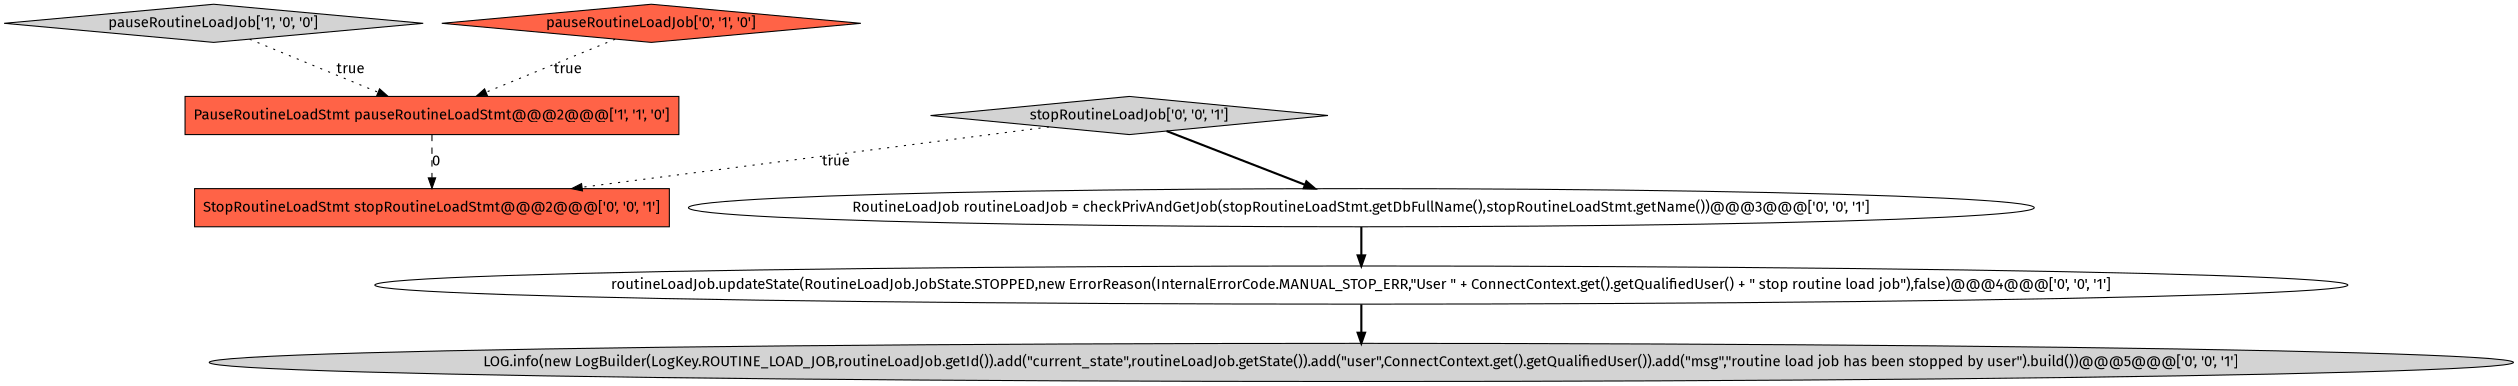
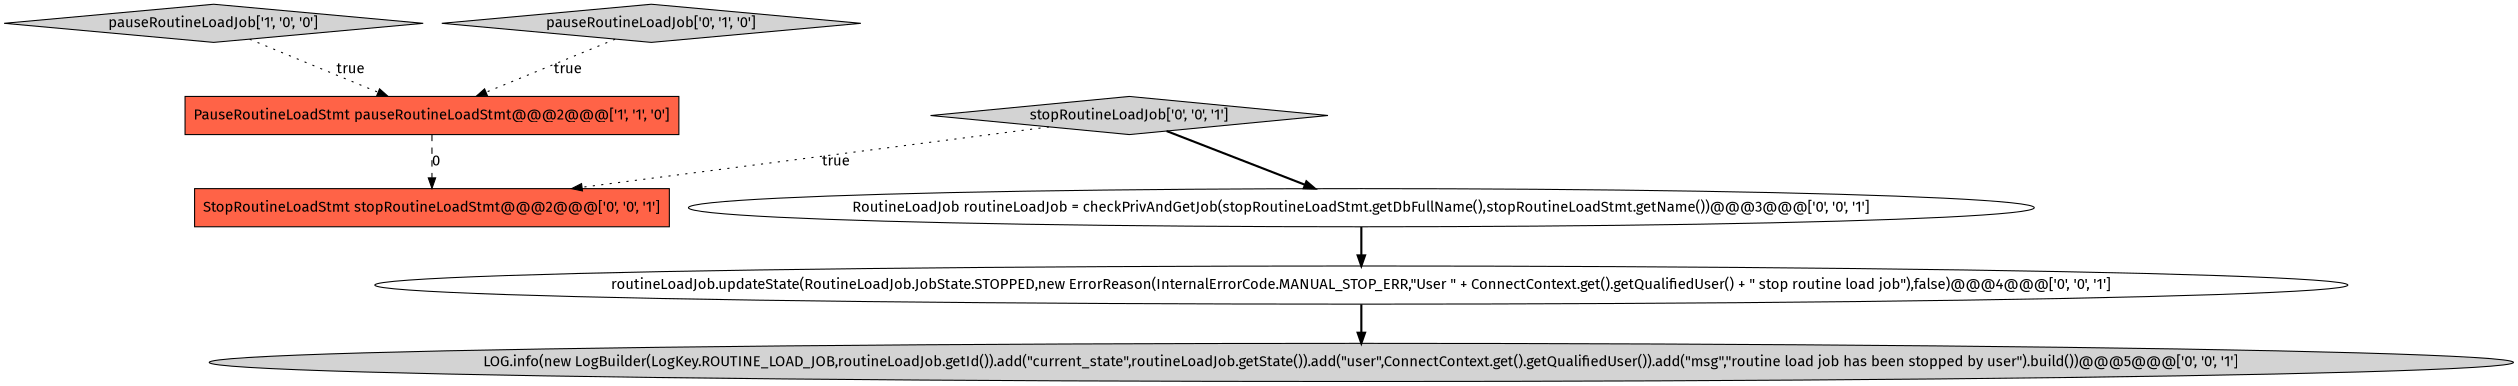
(651, 23) -> (651, 23)
